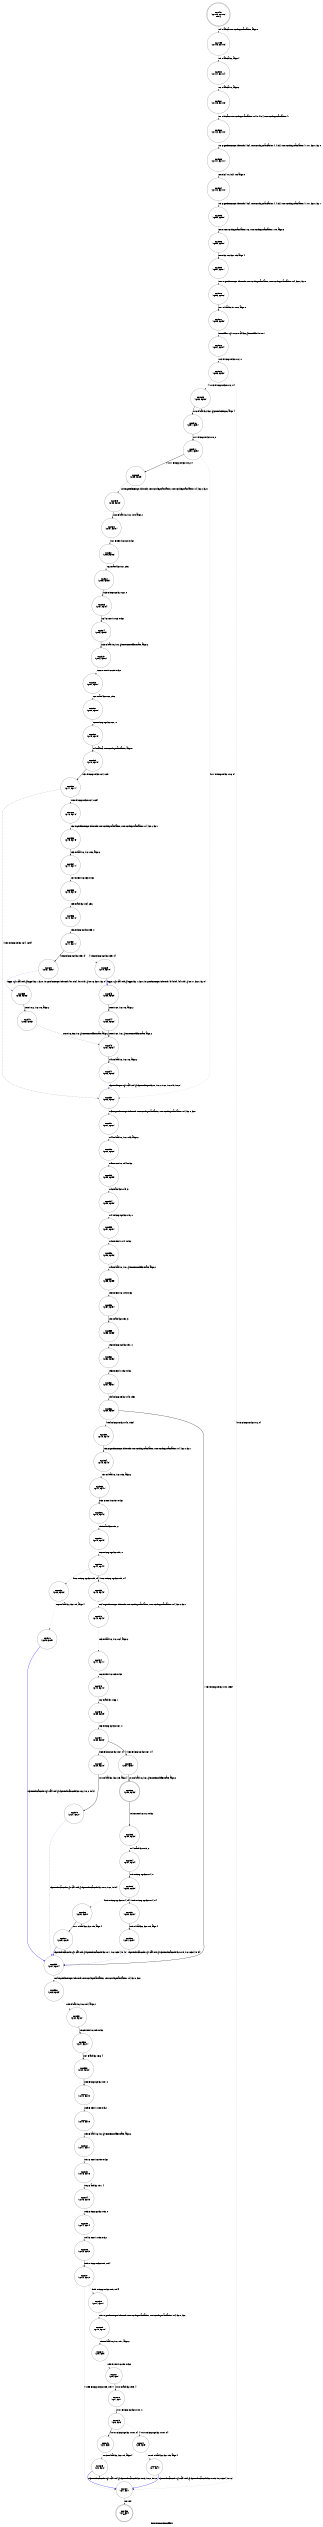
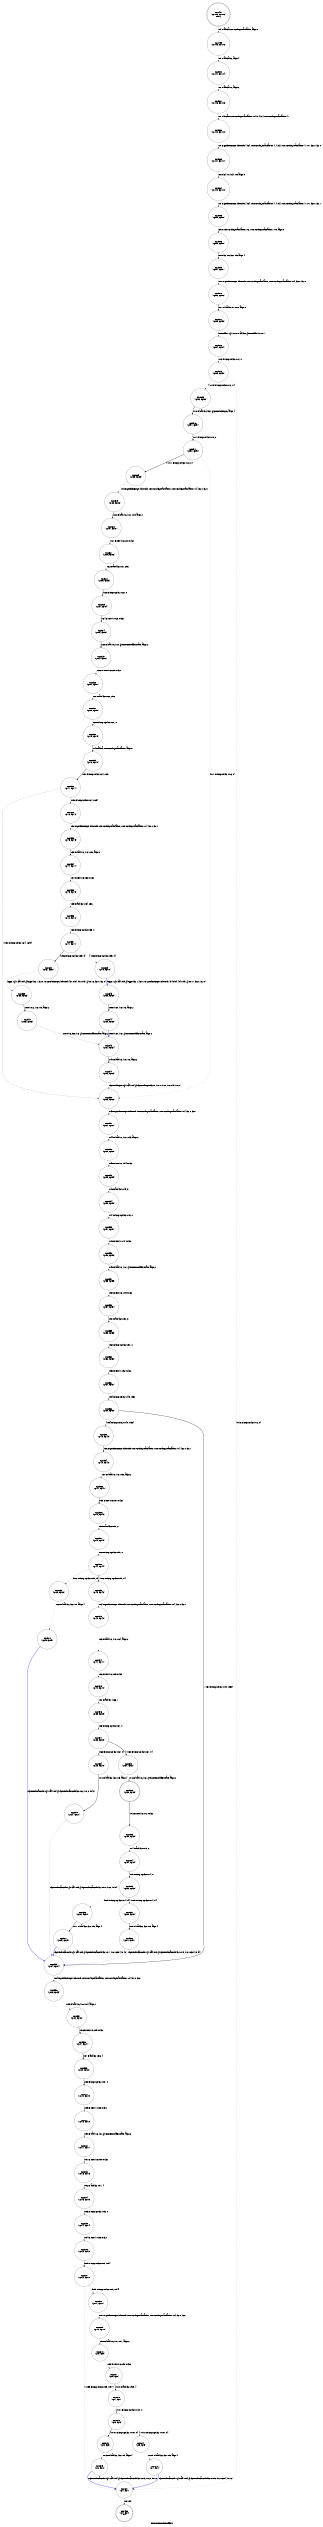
(109, 1033) -> (109, 1033)
(129, 1777) -> (129, 1777)
